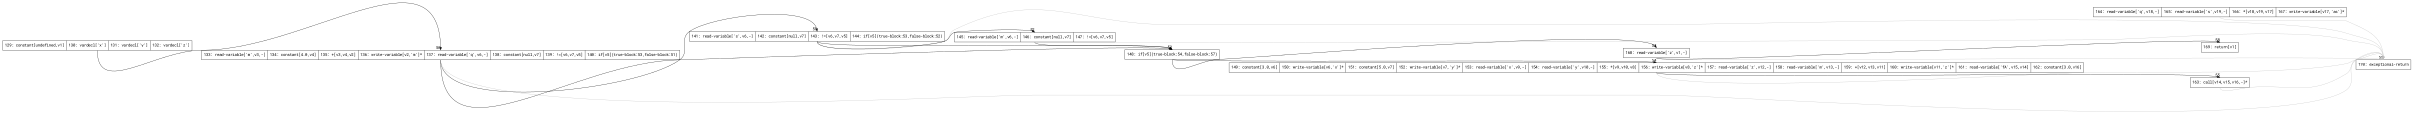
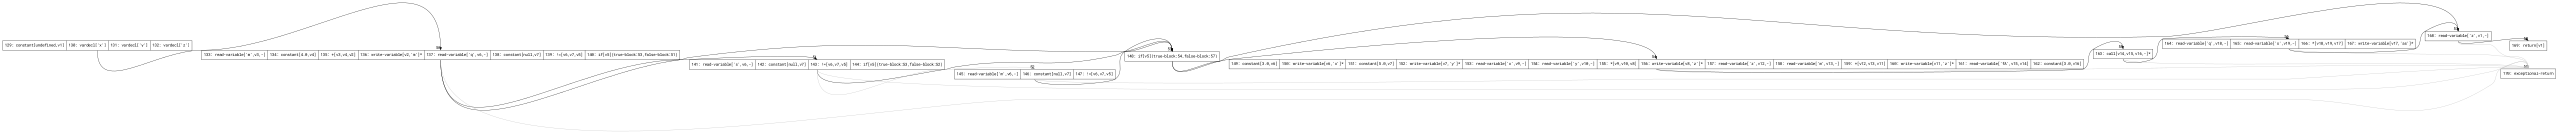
(955, 32) -> (893, 80)
none -> (2197, 37)
none -> (2381, 52)
